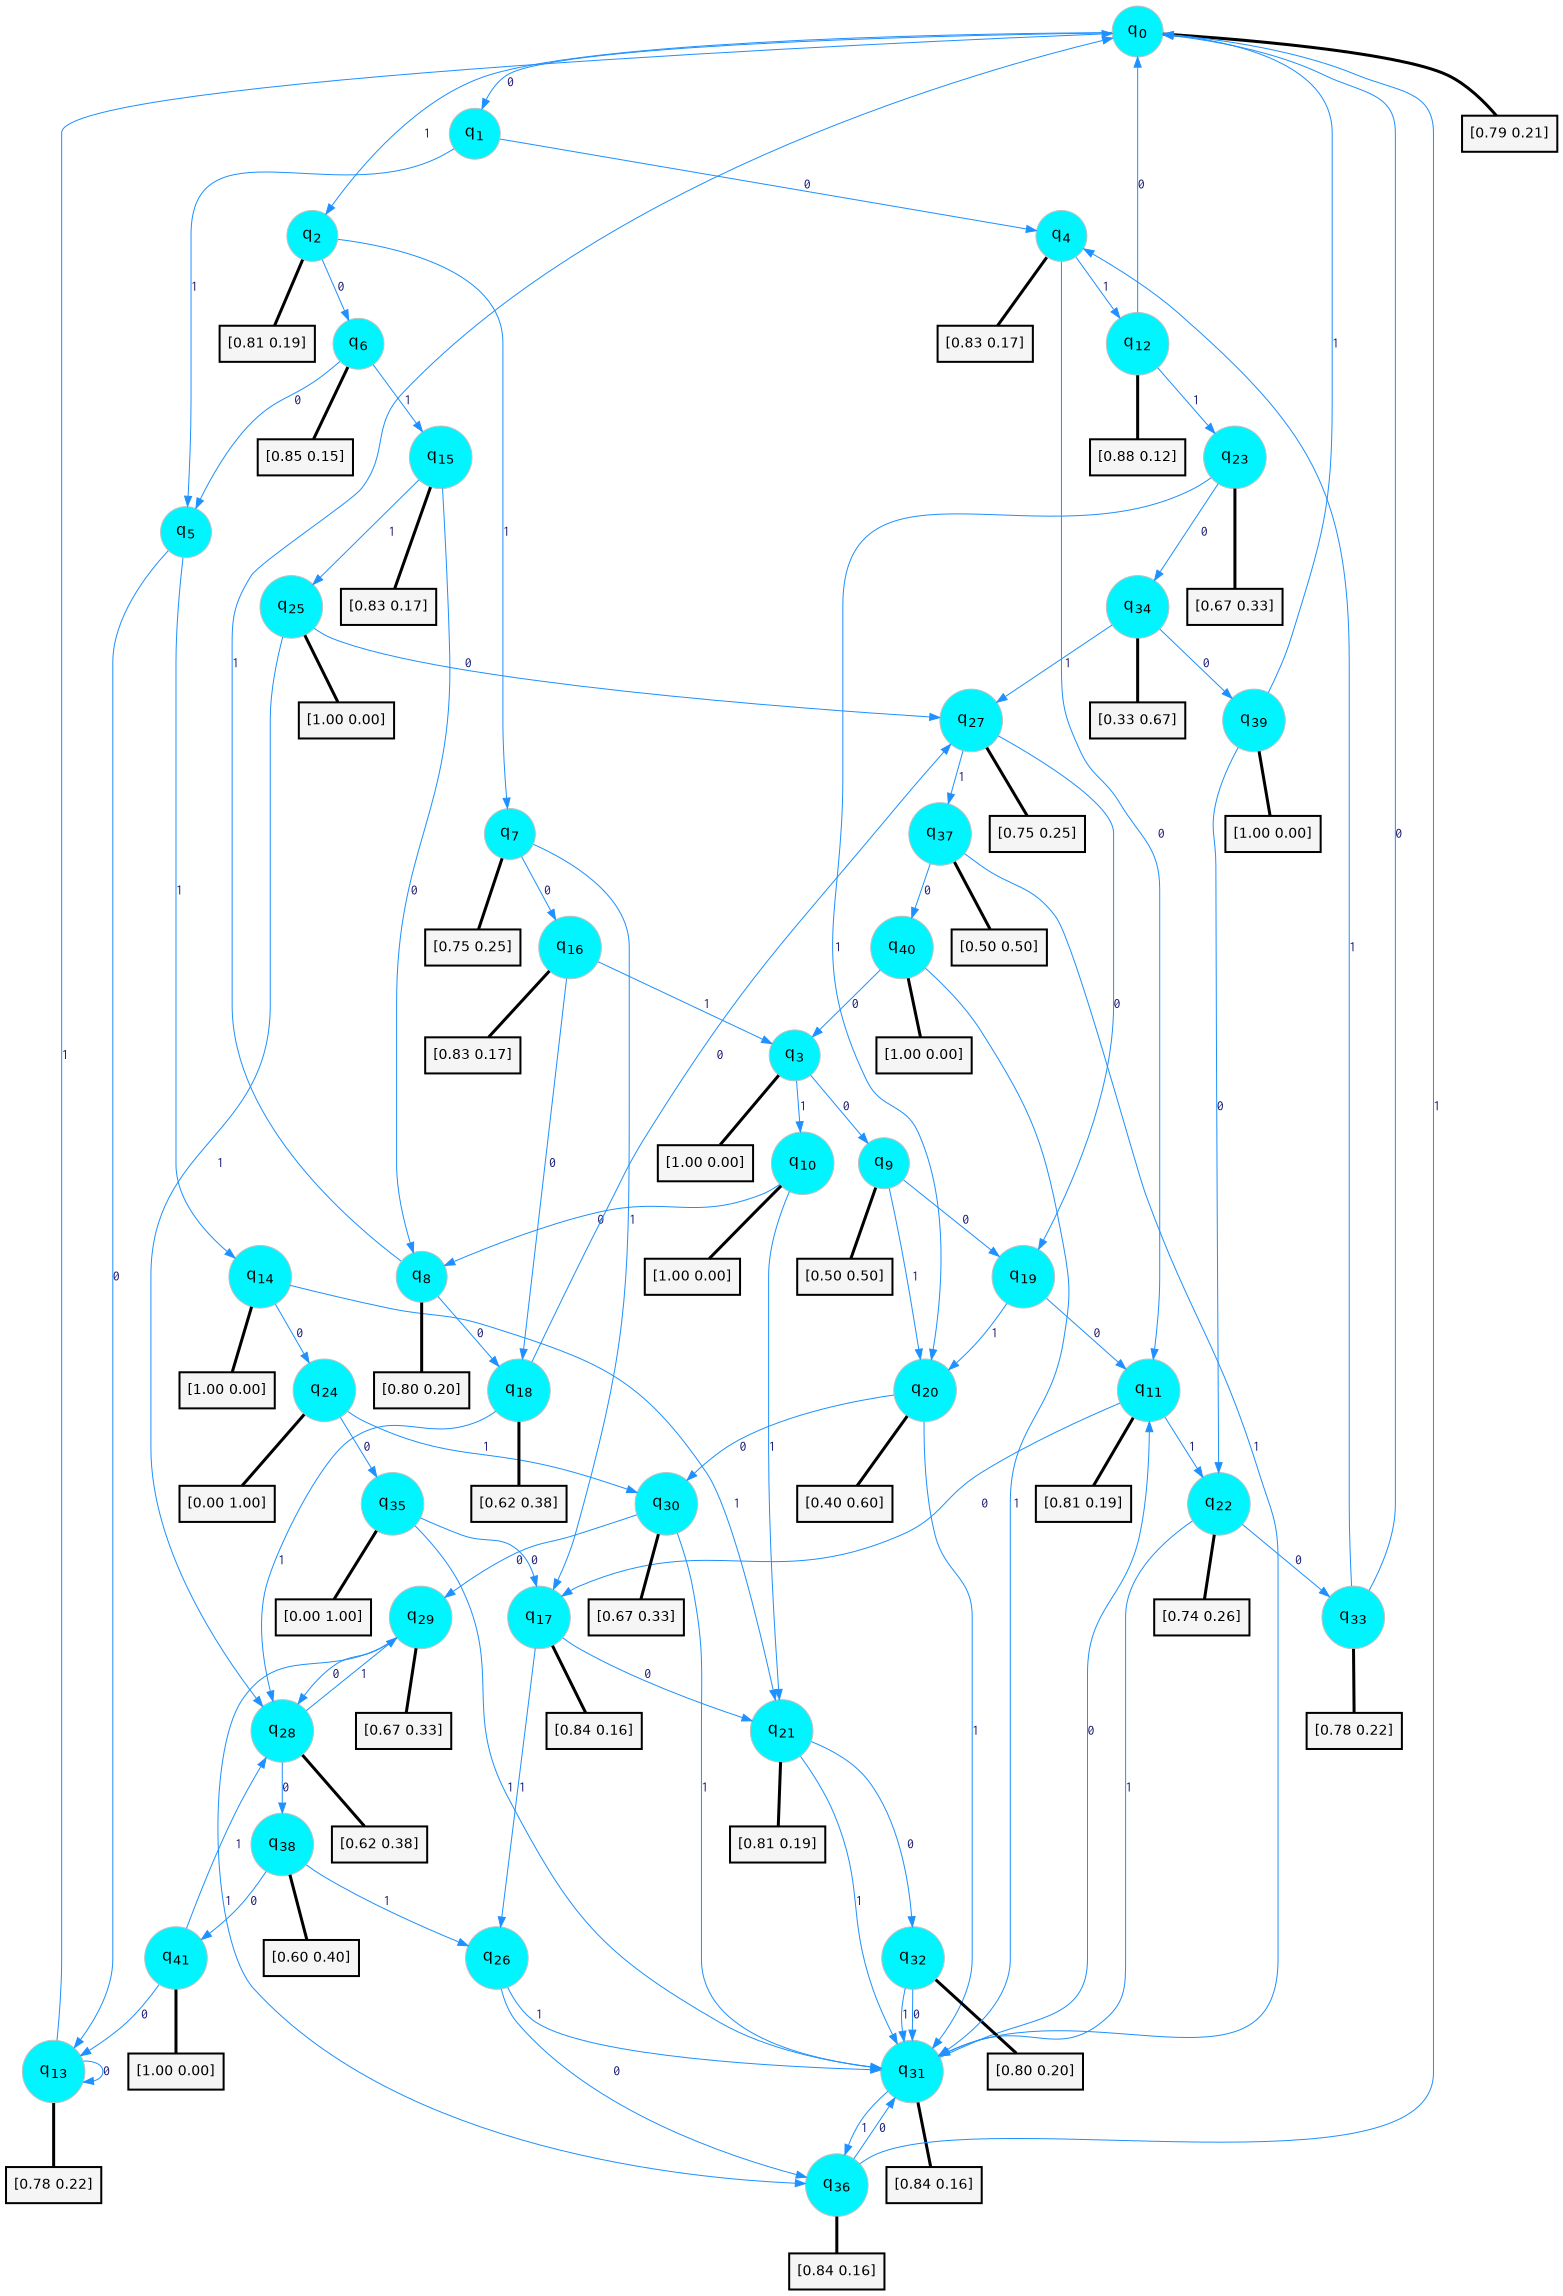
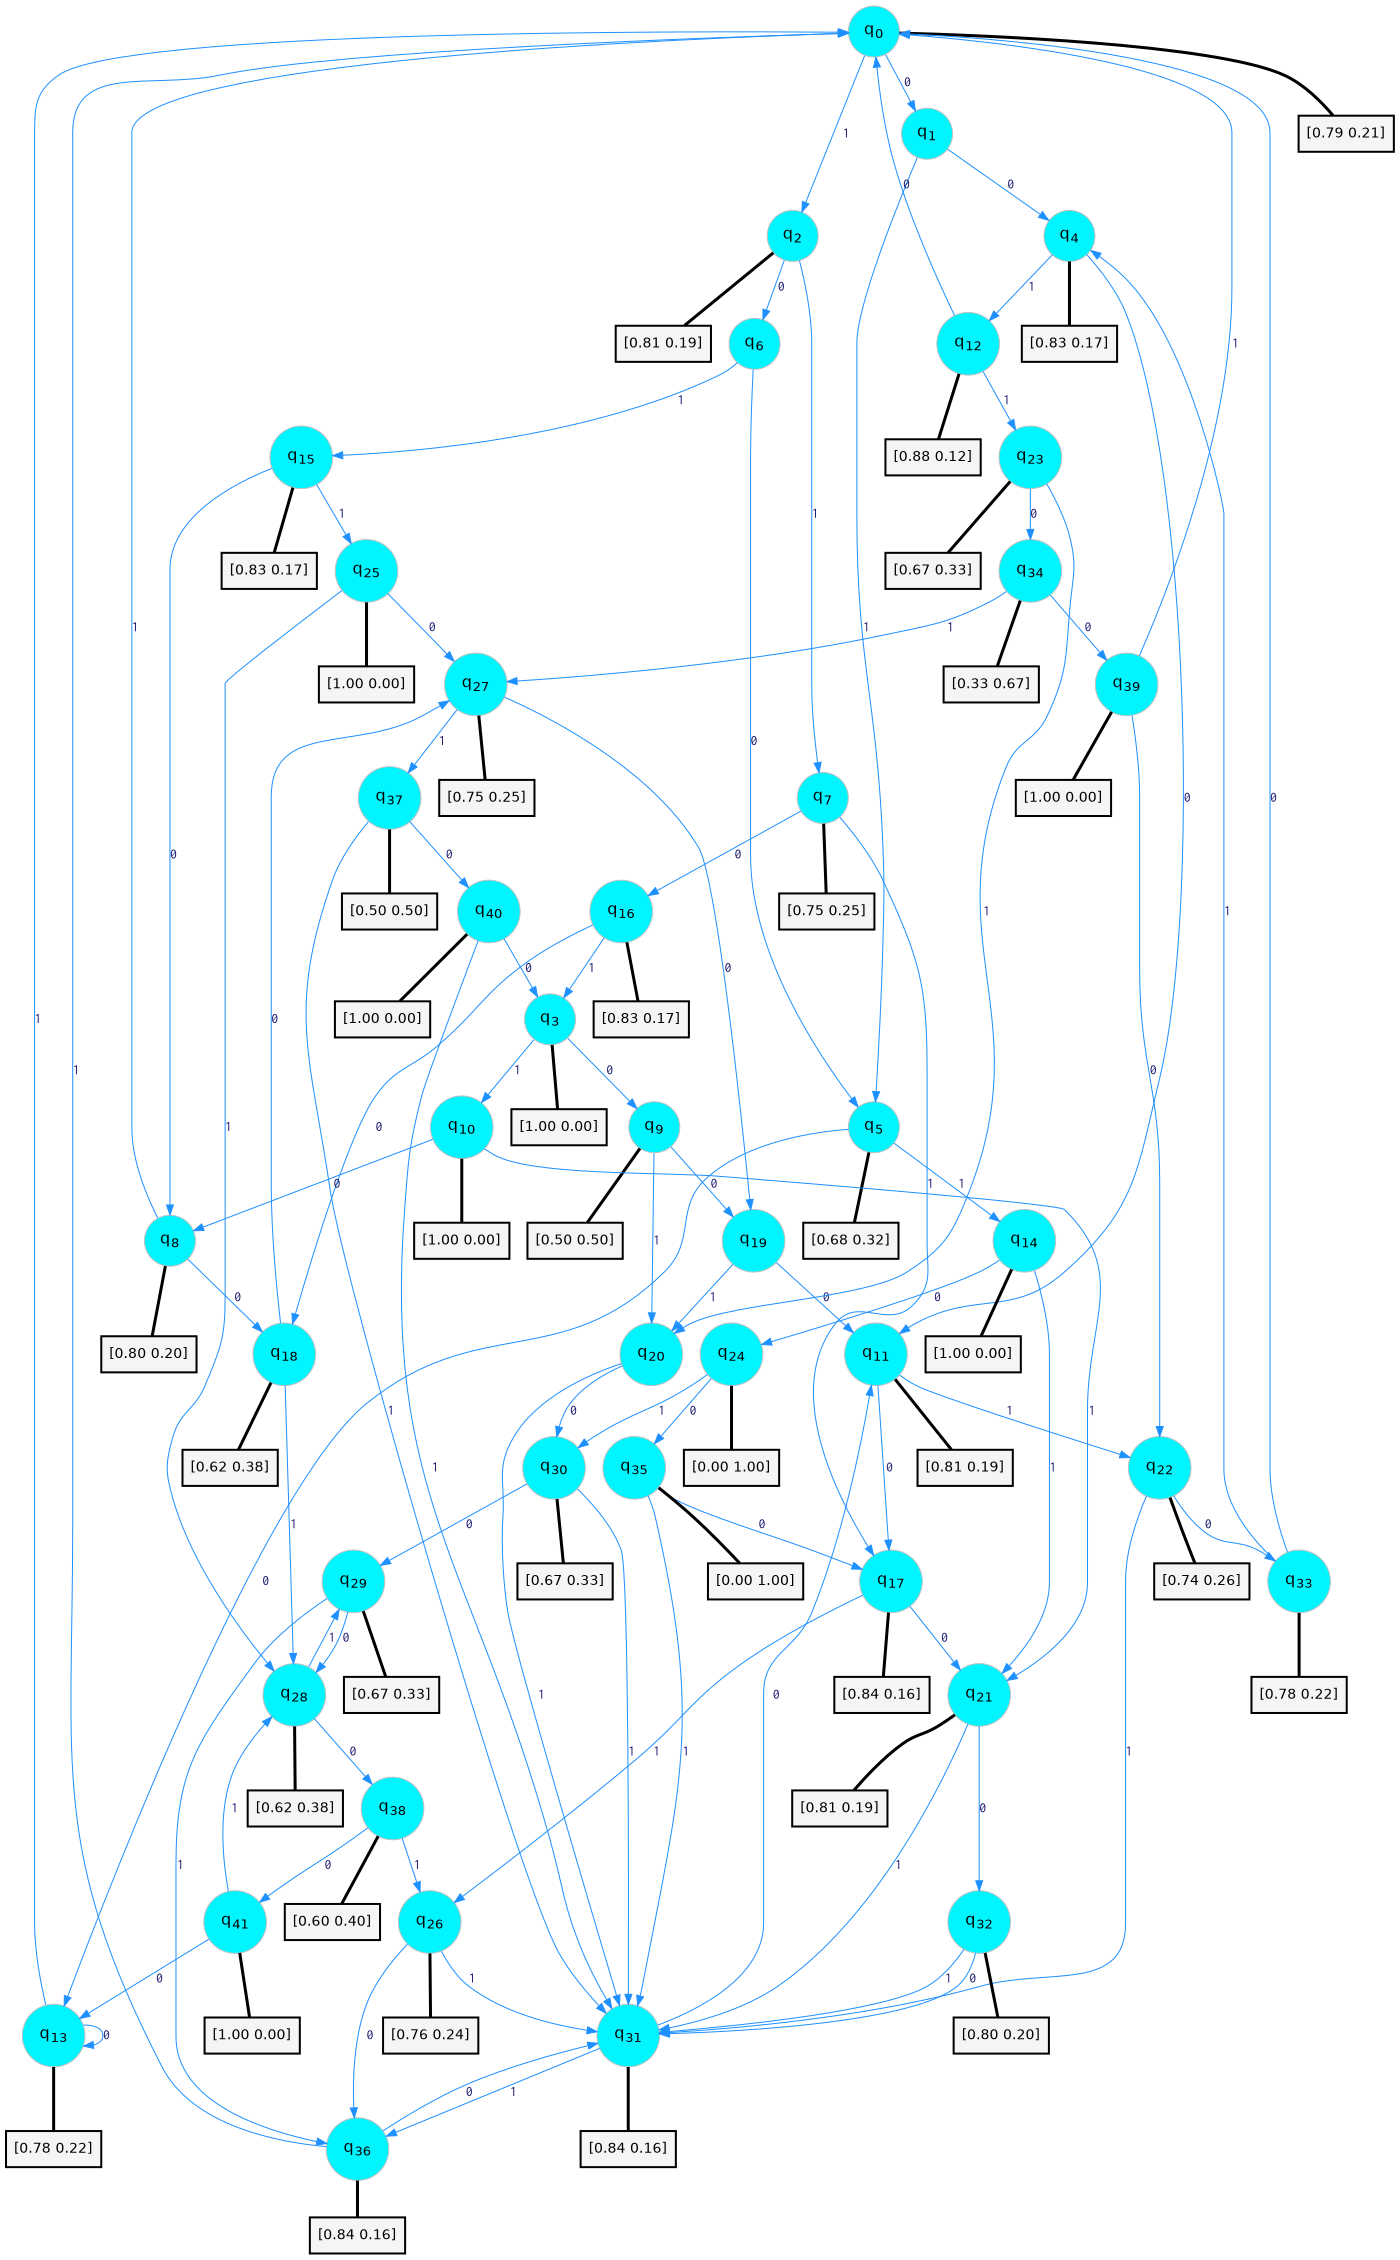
(305, 457) -> none
none -> (851, 1241)
(845, 1504) -> none
none -> (431, 2036)
